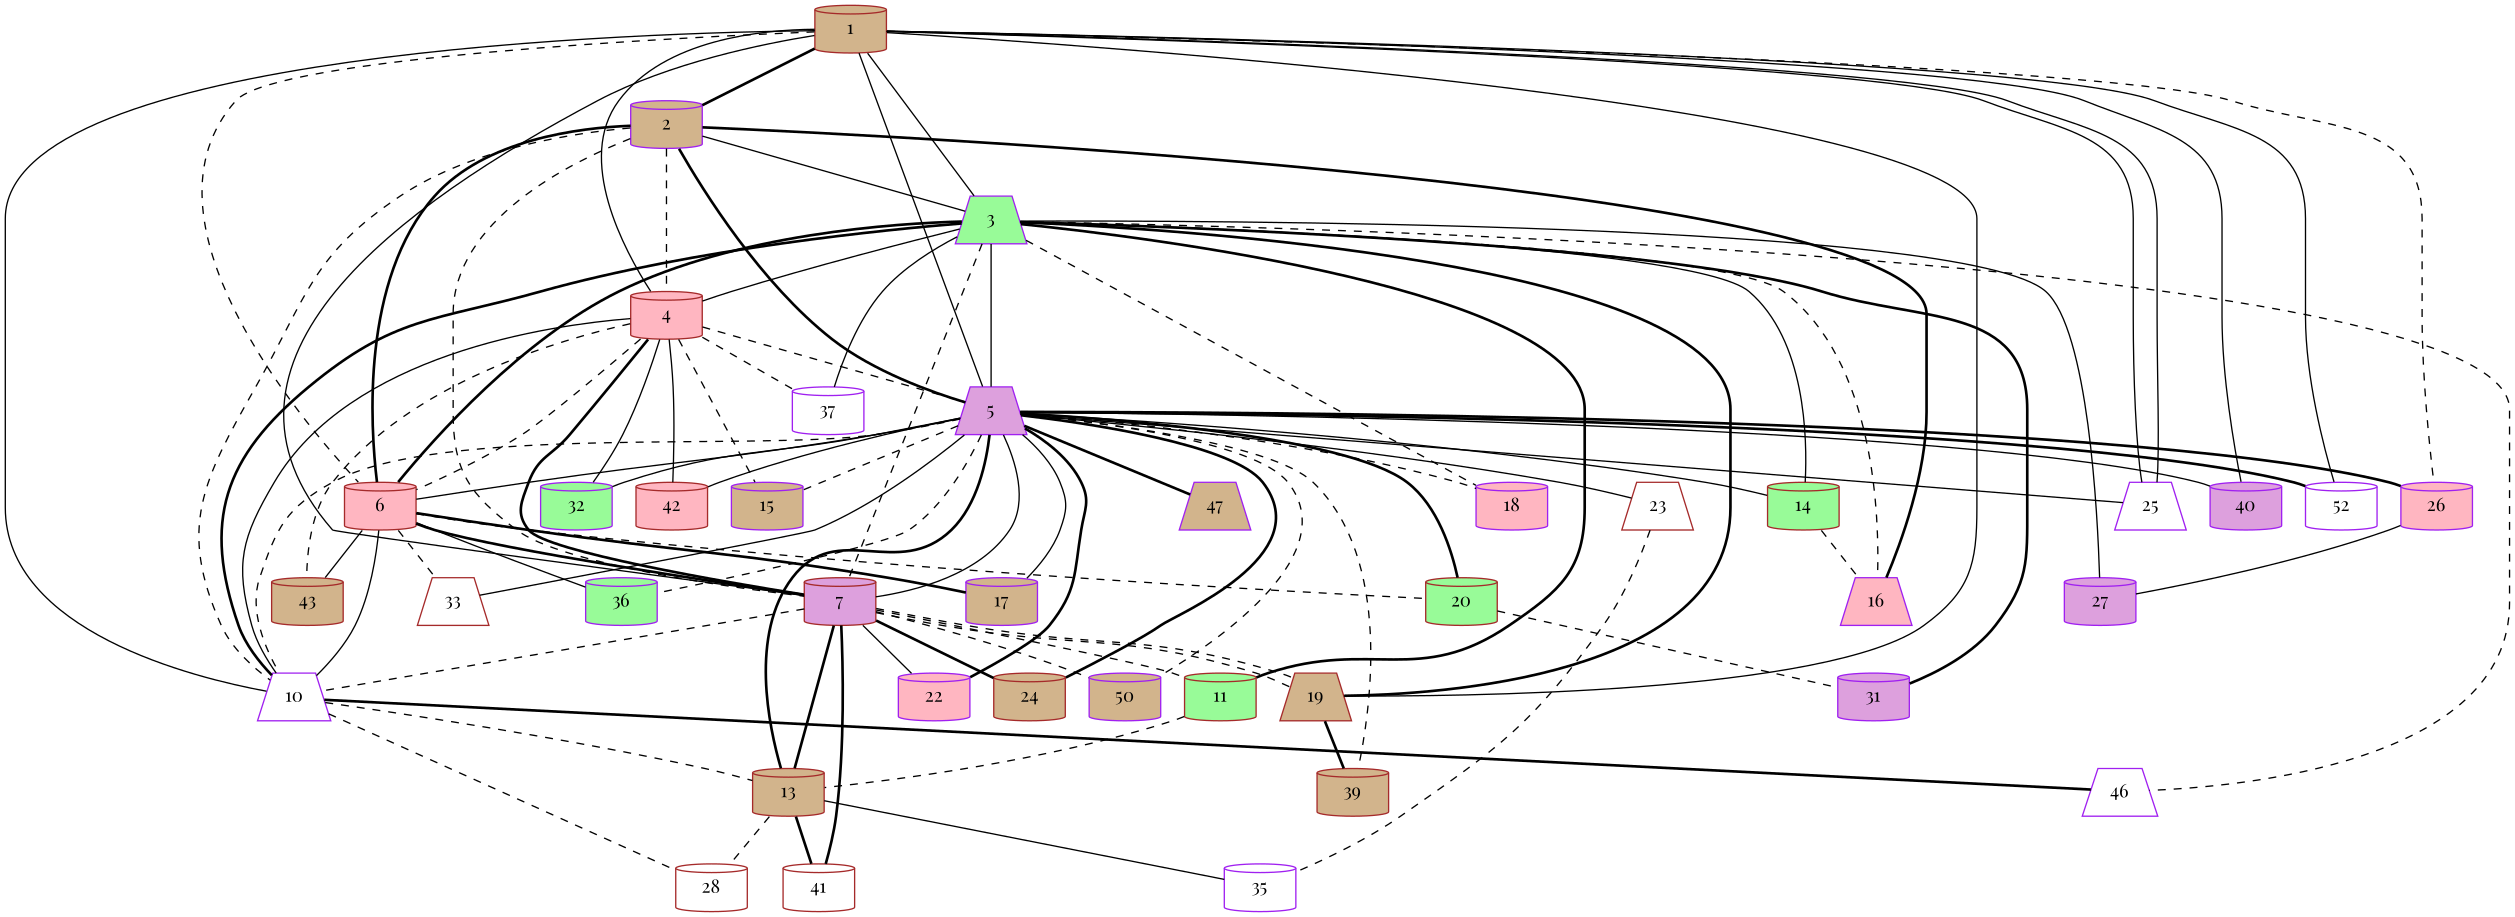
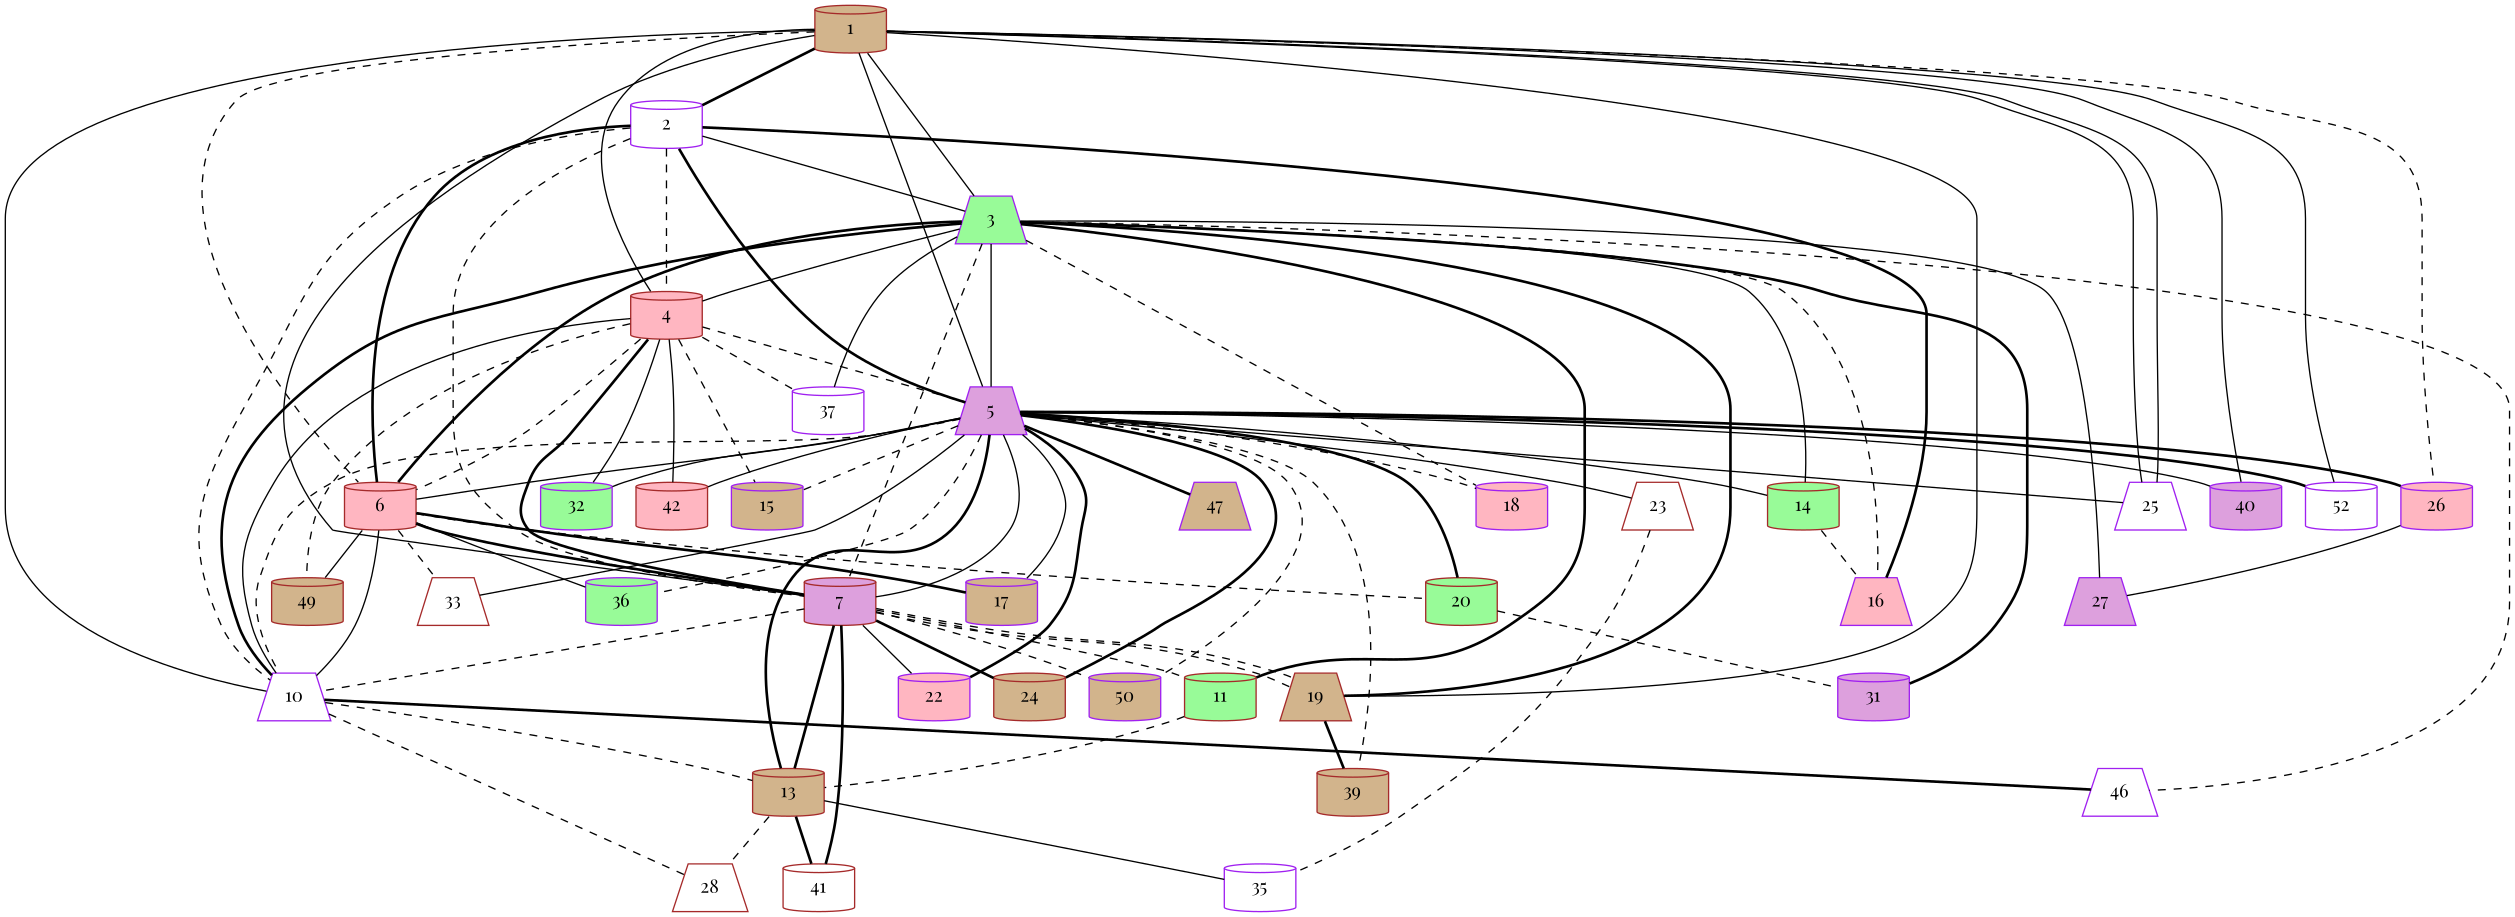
(666, 125) -> (666, 125)
(307, 602) -> (307, 602)
(2100, 602) -> (2100, 602)
(712, 888) -> (710, 888)
